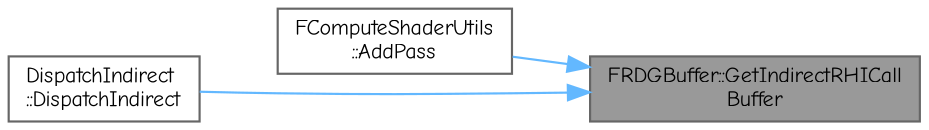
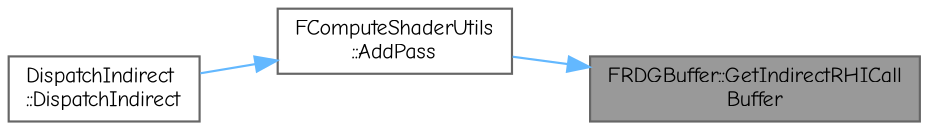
(384, 94) -> (228, 69)
